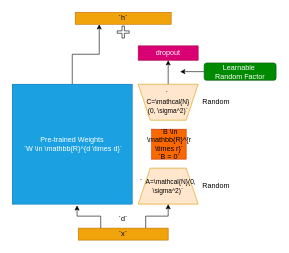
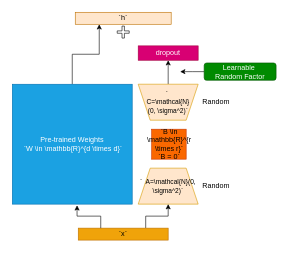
(123, 18) -> (123, 18)
(123, 219) -> none
